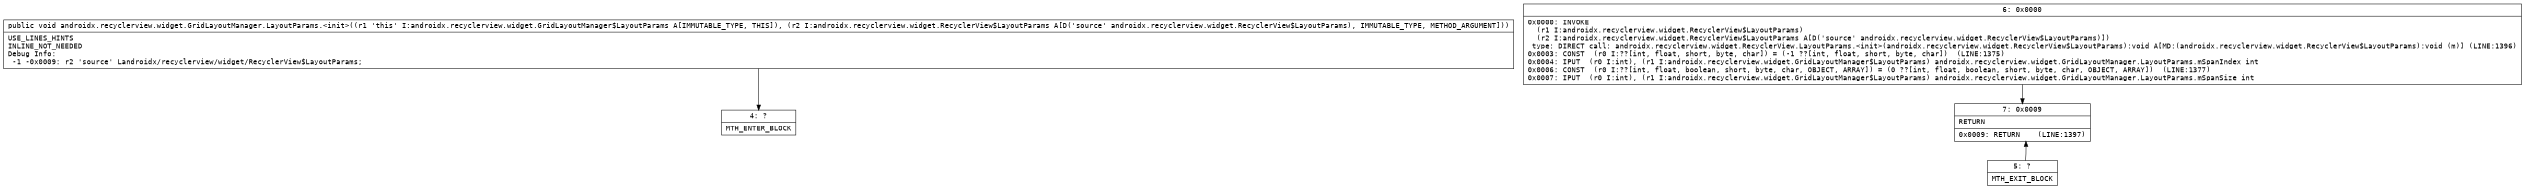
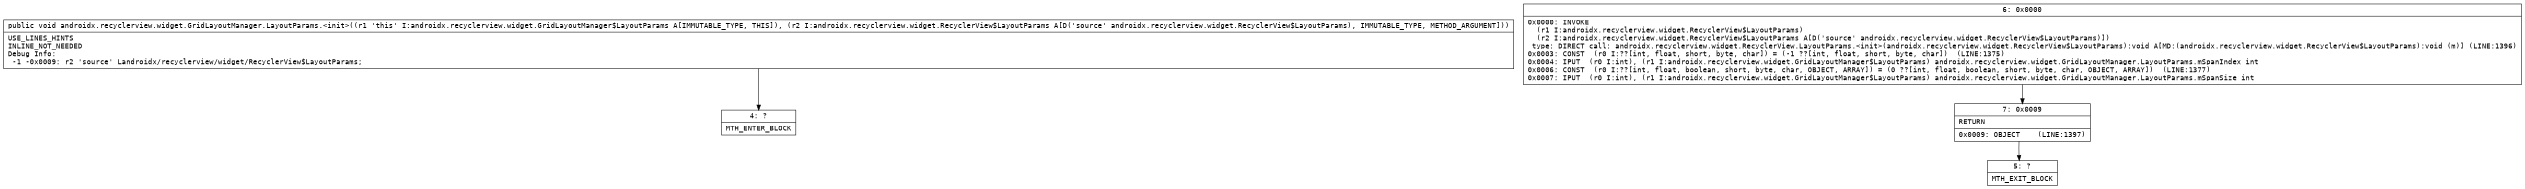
(2022, 135) -> (2022, 135)
(2026, 154) -> (2019, 148)
